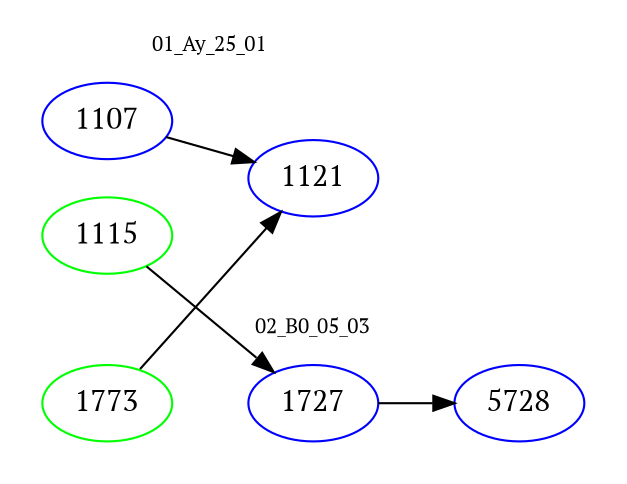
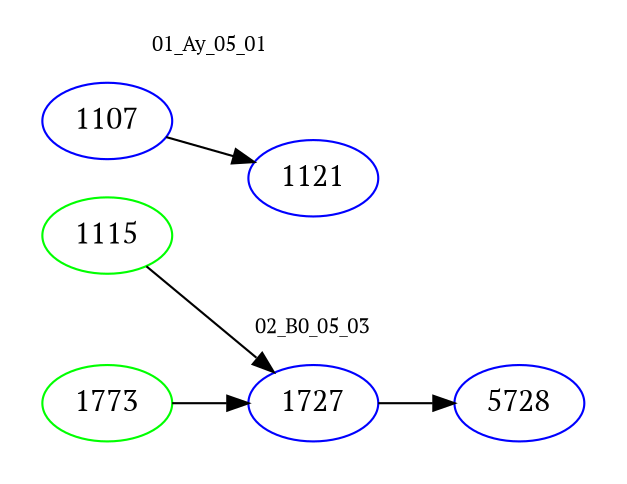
(210, 46) -> (210, 46)
(222, 277) -> (199, 403)
